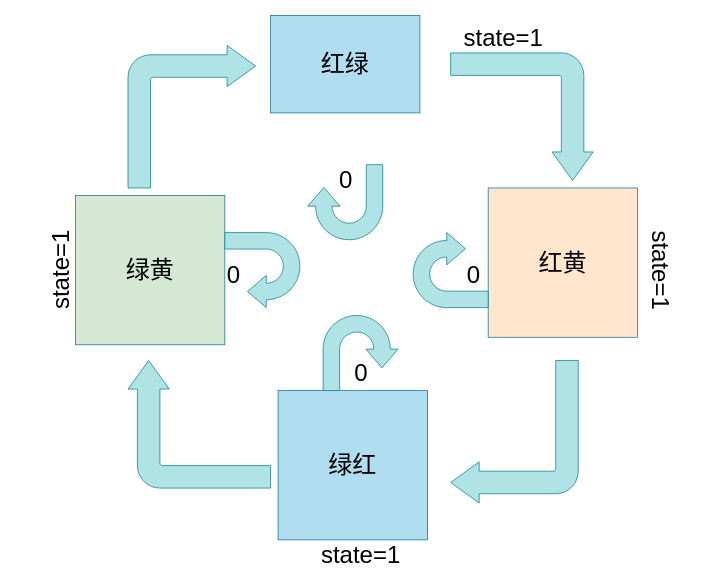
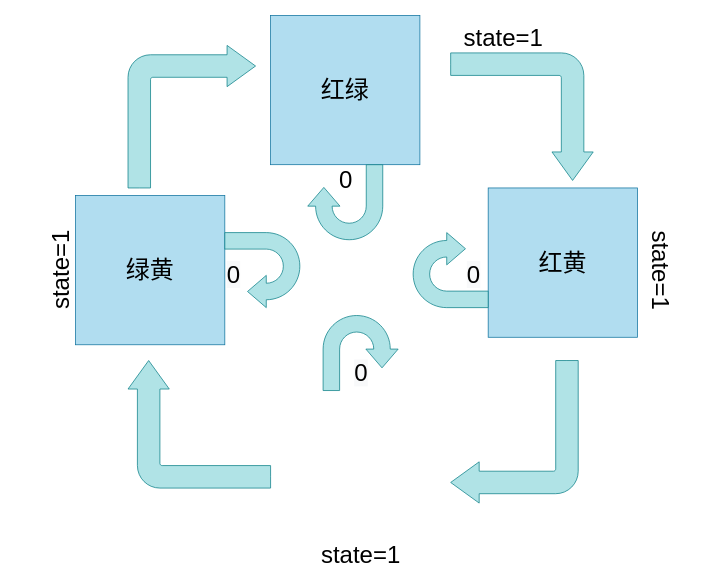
(345, 64) -> (345, 90)
(563, 263) -> (563, 263)
(150, 270) -> (150, 270)
(353, 465) -> none
